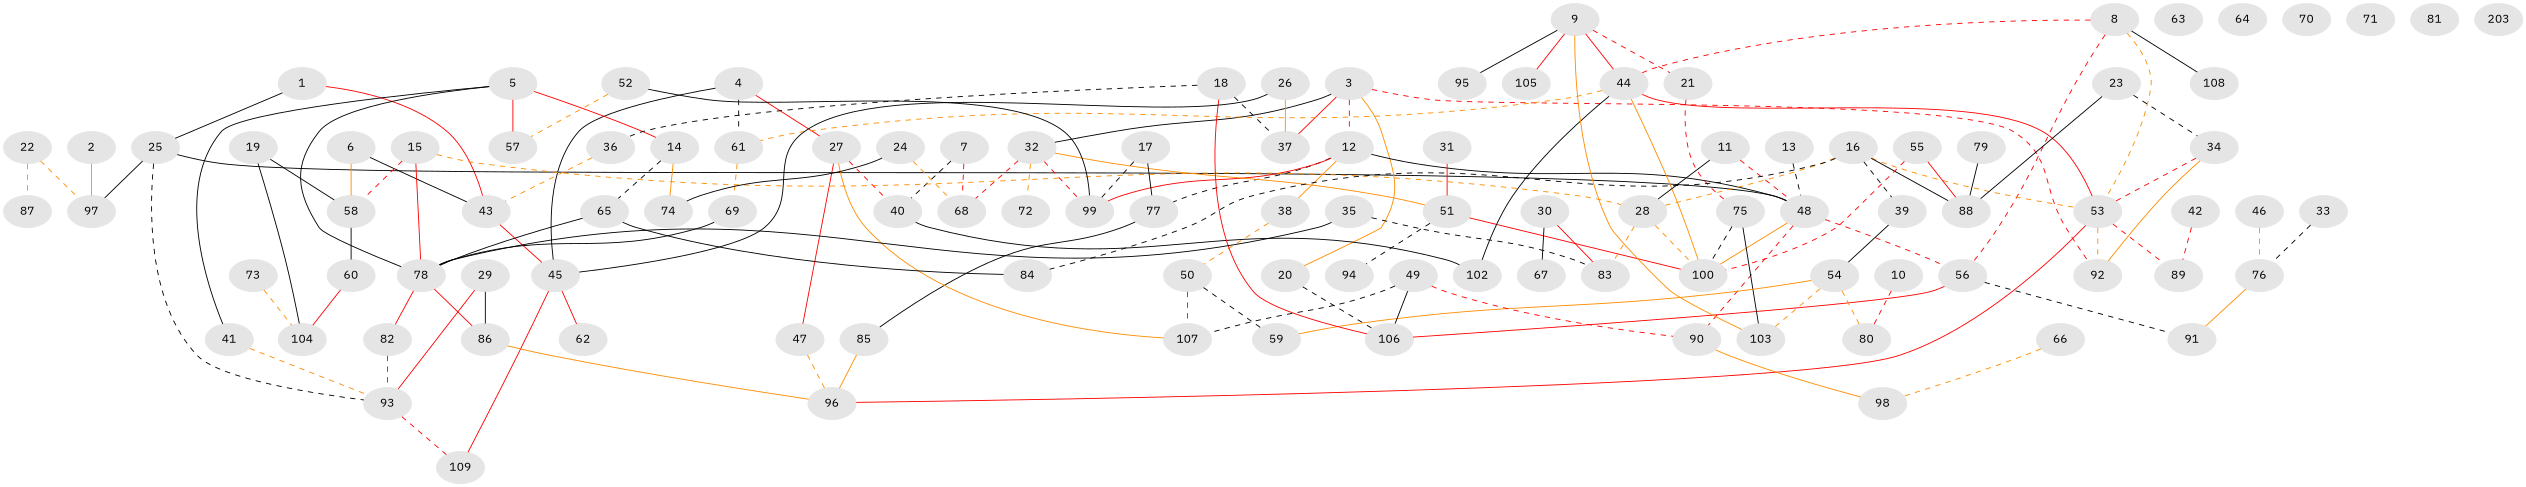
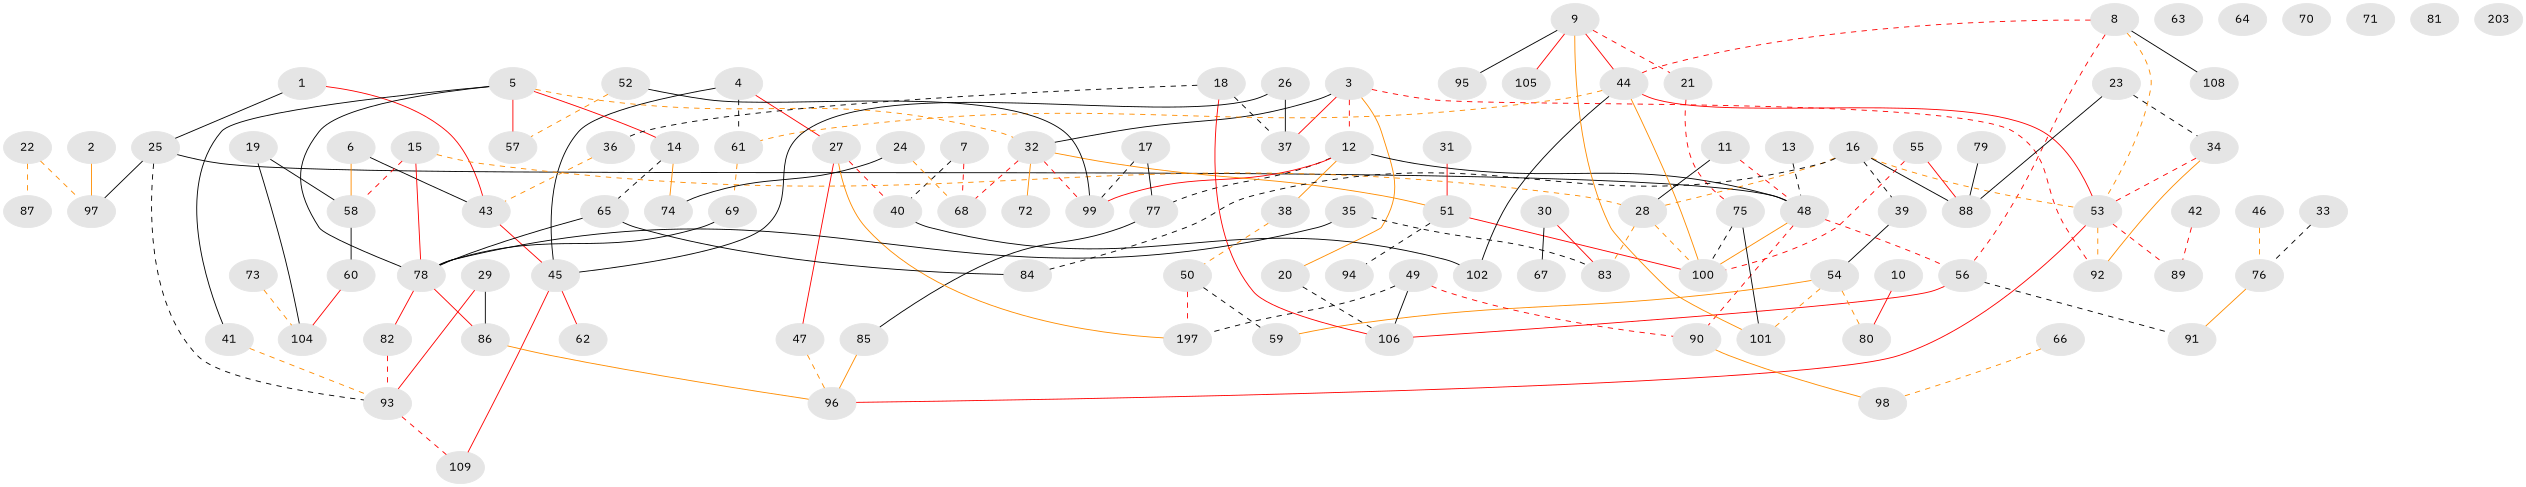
none -> (727, 109)
(1285, 124) -> (1285, 124)
(1028, 185) -> (1028, 185)
(1883, 308) -> (1883, 308)
(1188, 340) -> (1188, 340)
(1761, 340) -> (1761, 340)
